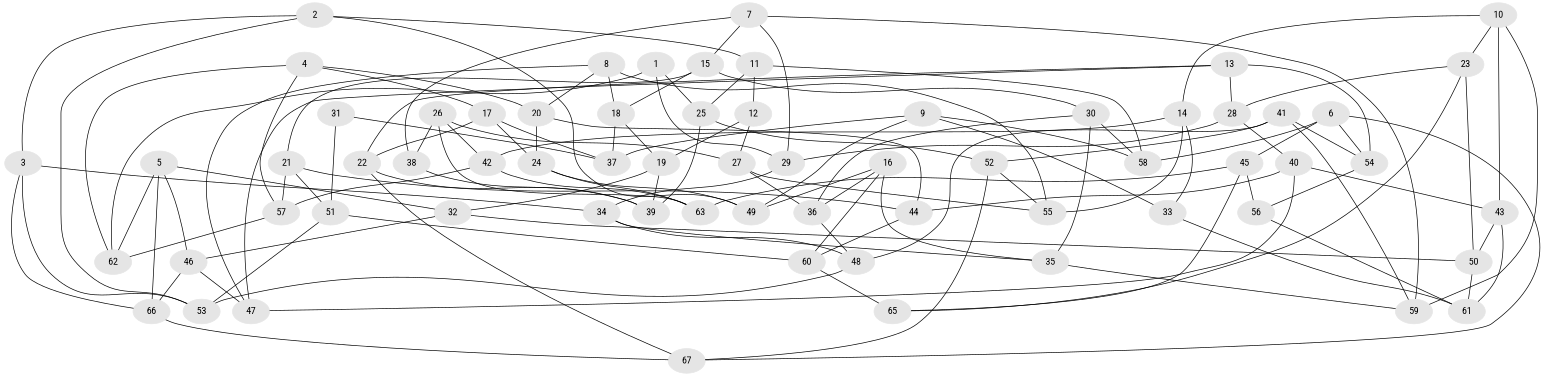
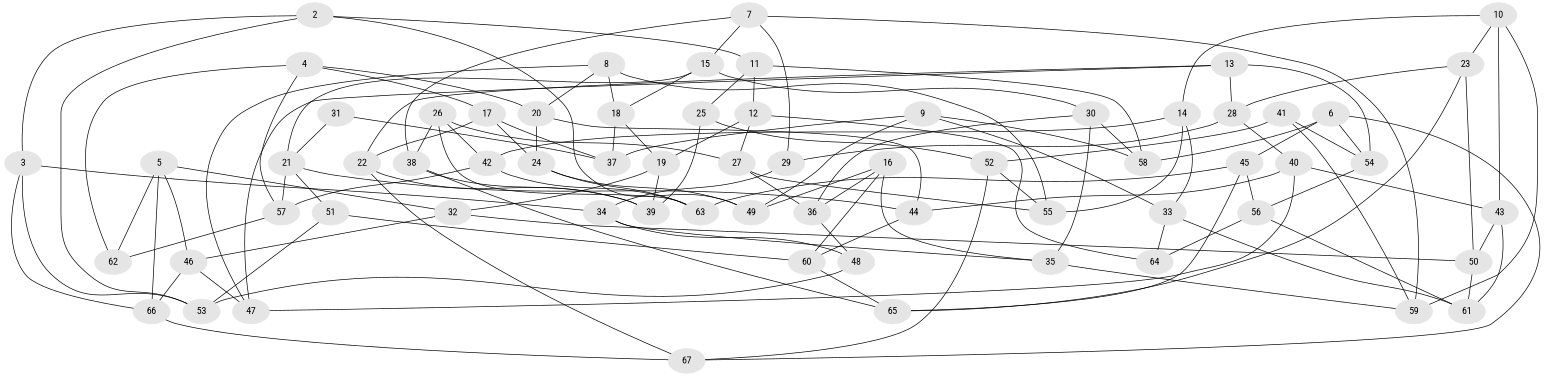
(656, 64) -> none
(1118, 130) -> none
(333, 163) -> (311, 139)
none -> (626, 240)
none -> (1155, 262)
